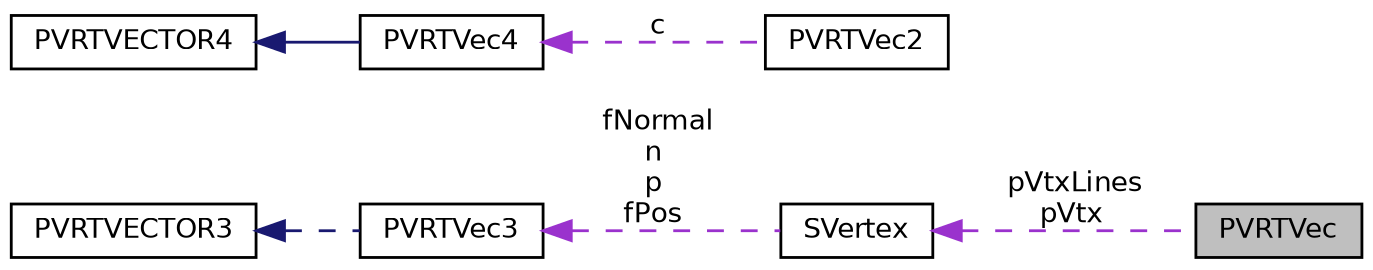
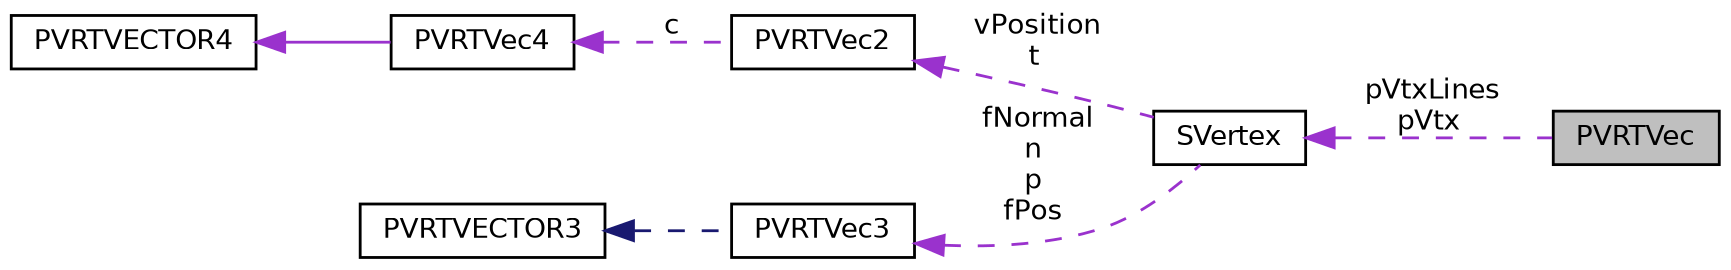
(322, 42) -> (338, 42)
none -> (1049, 91)
